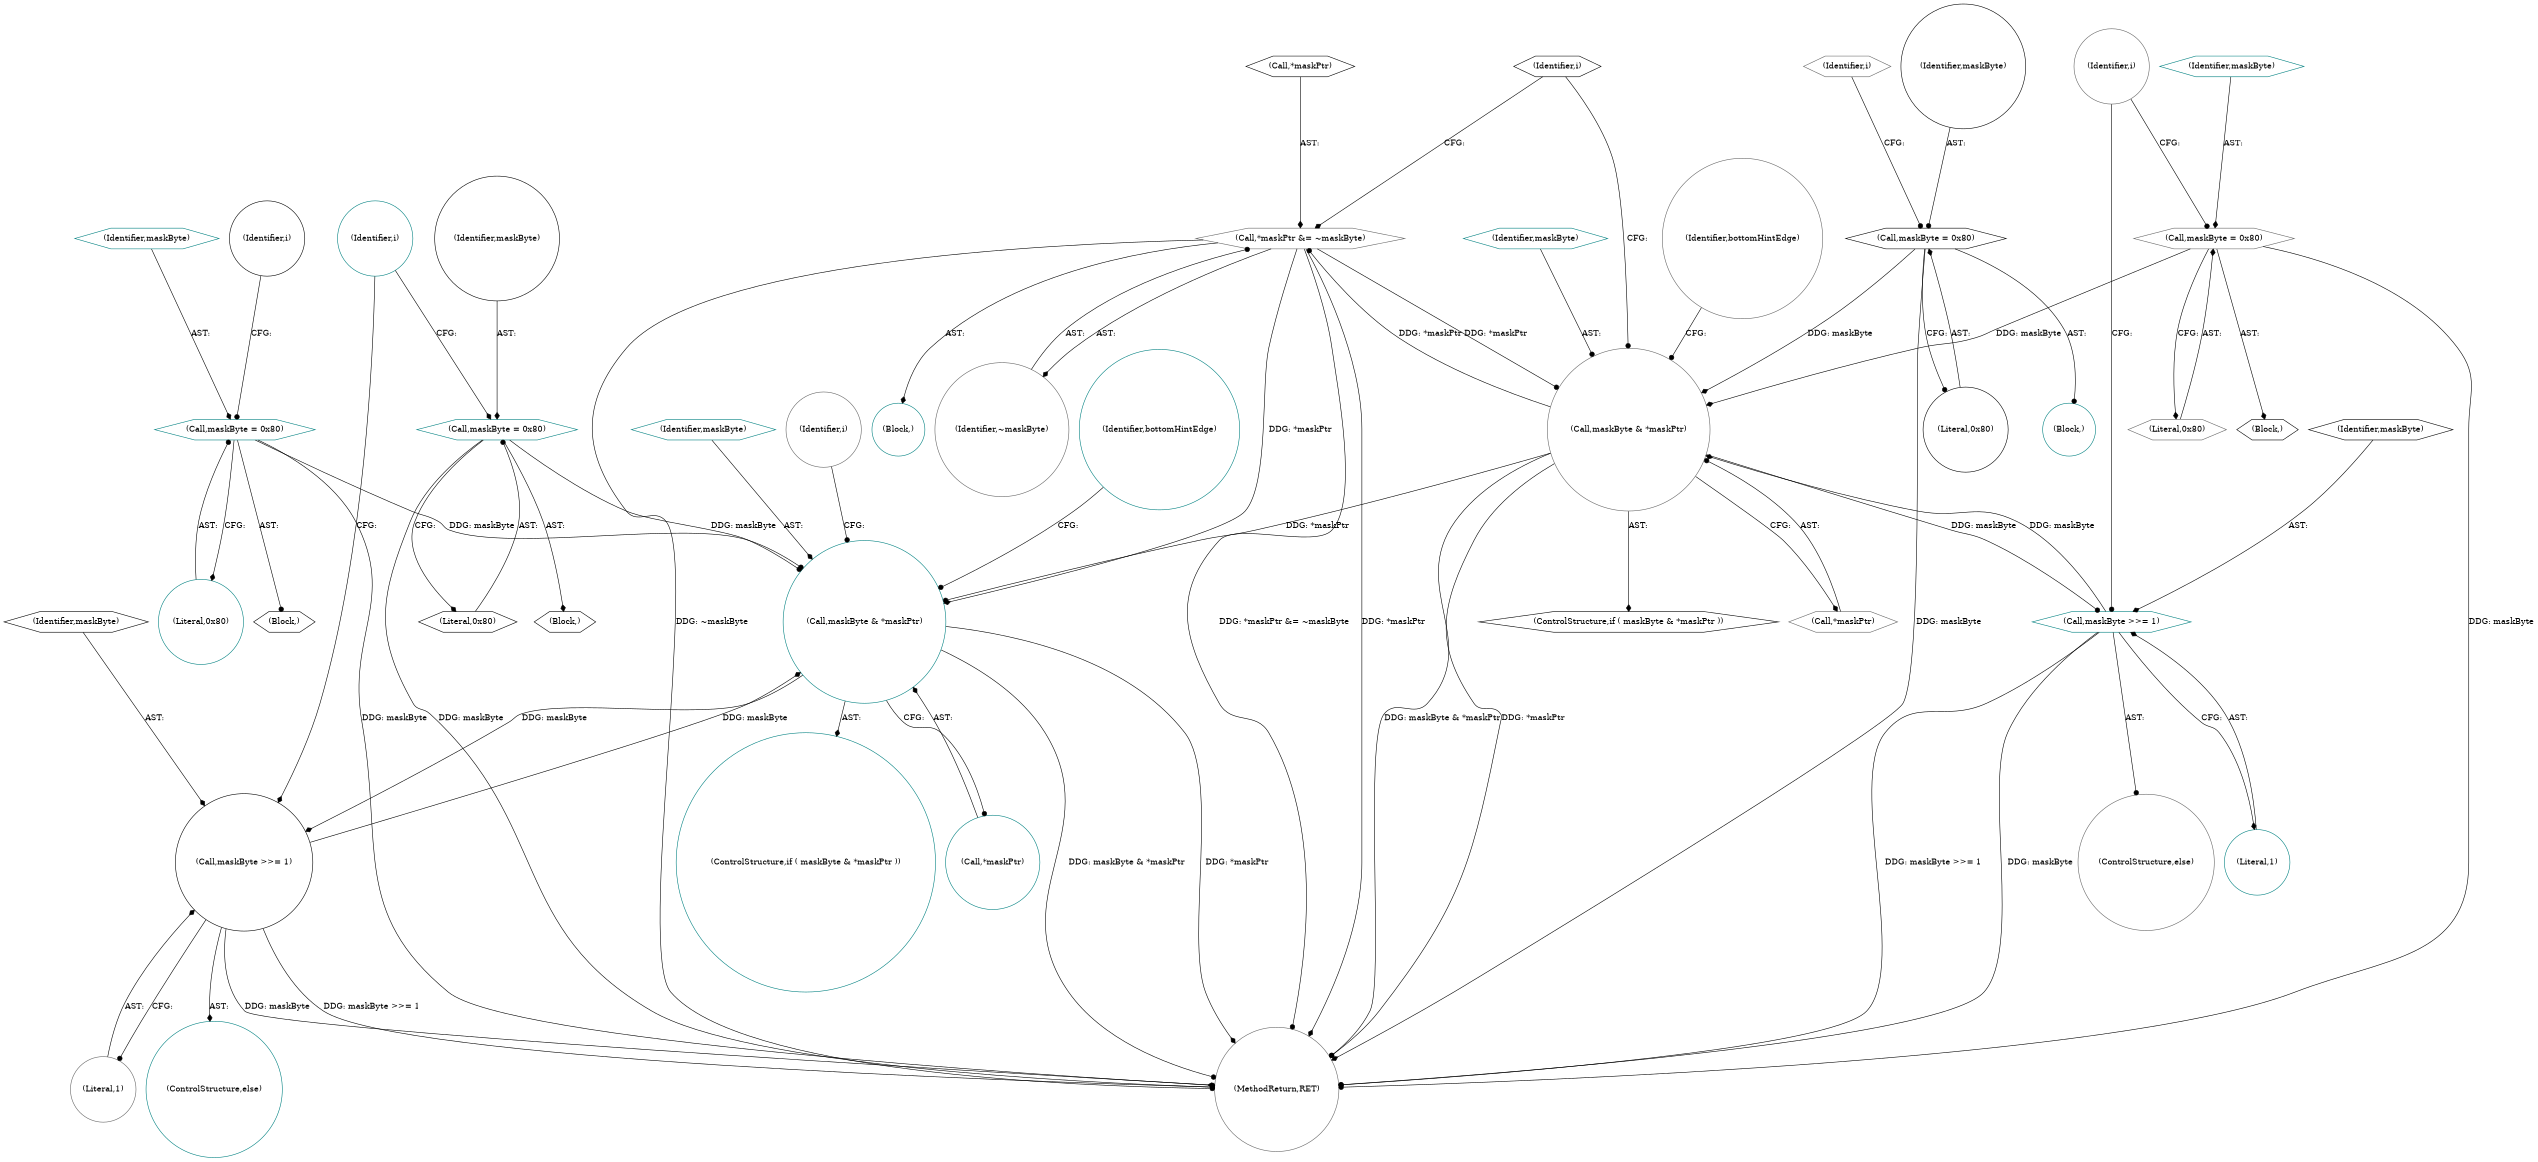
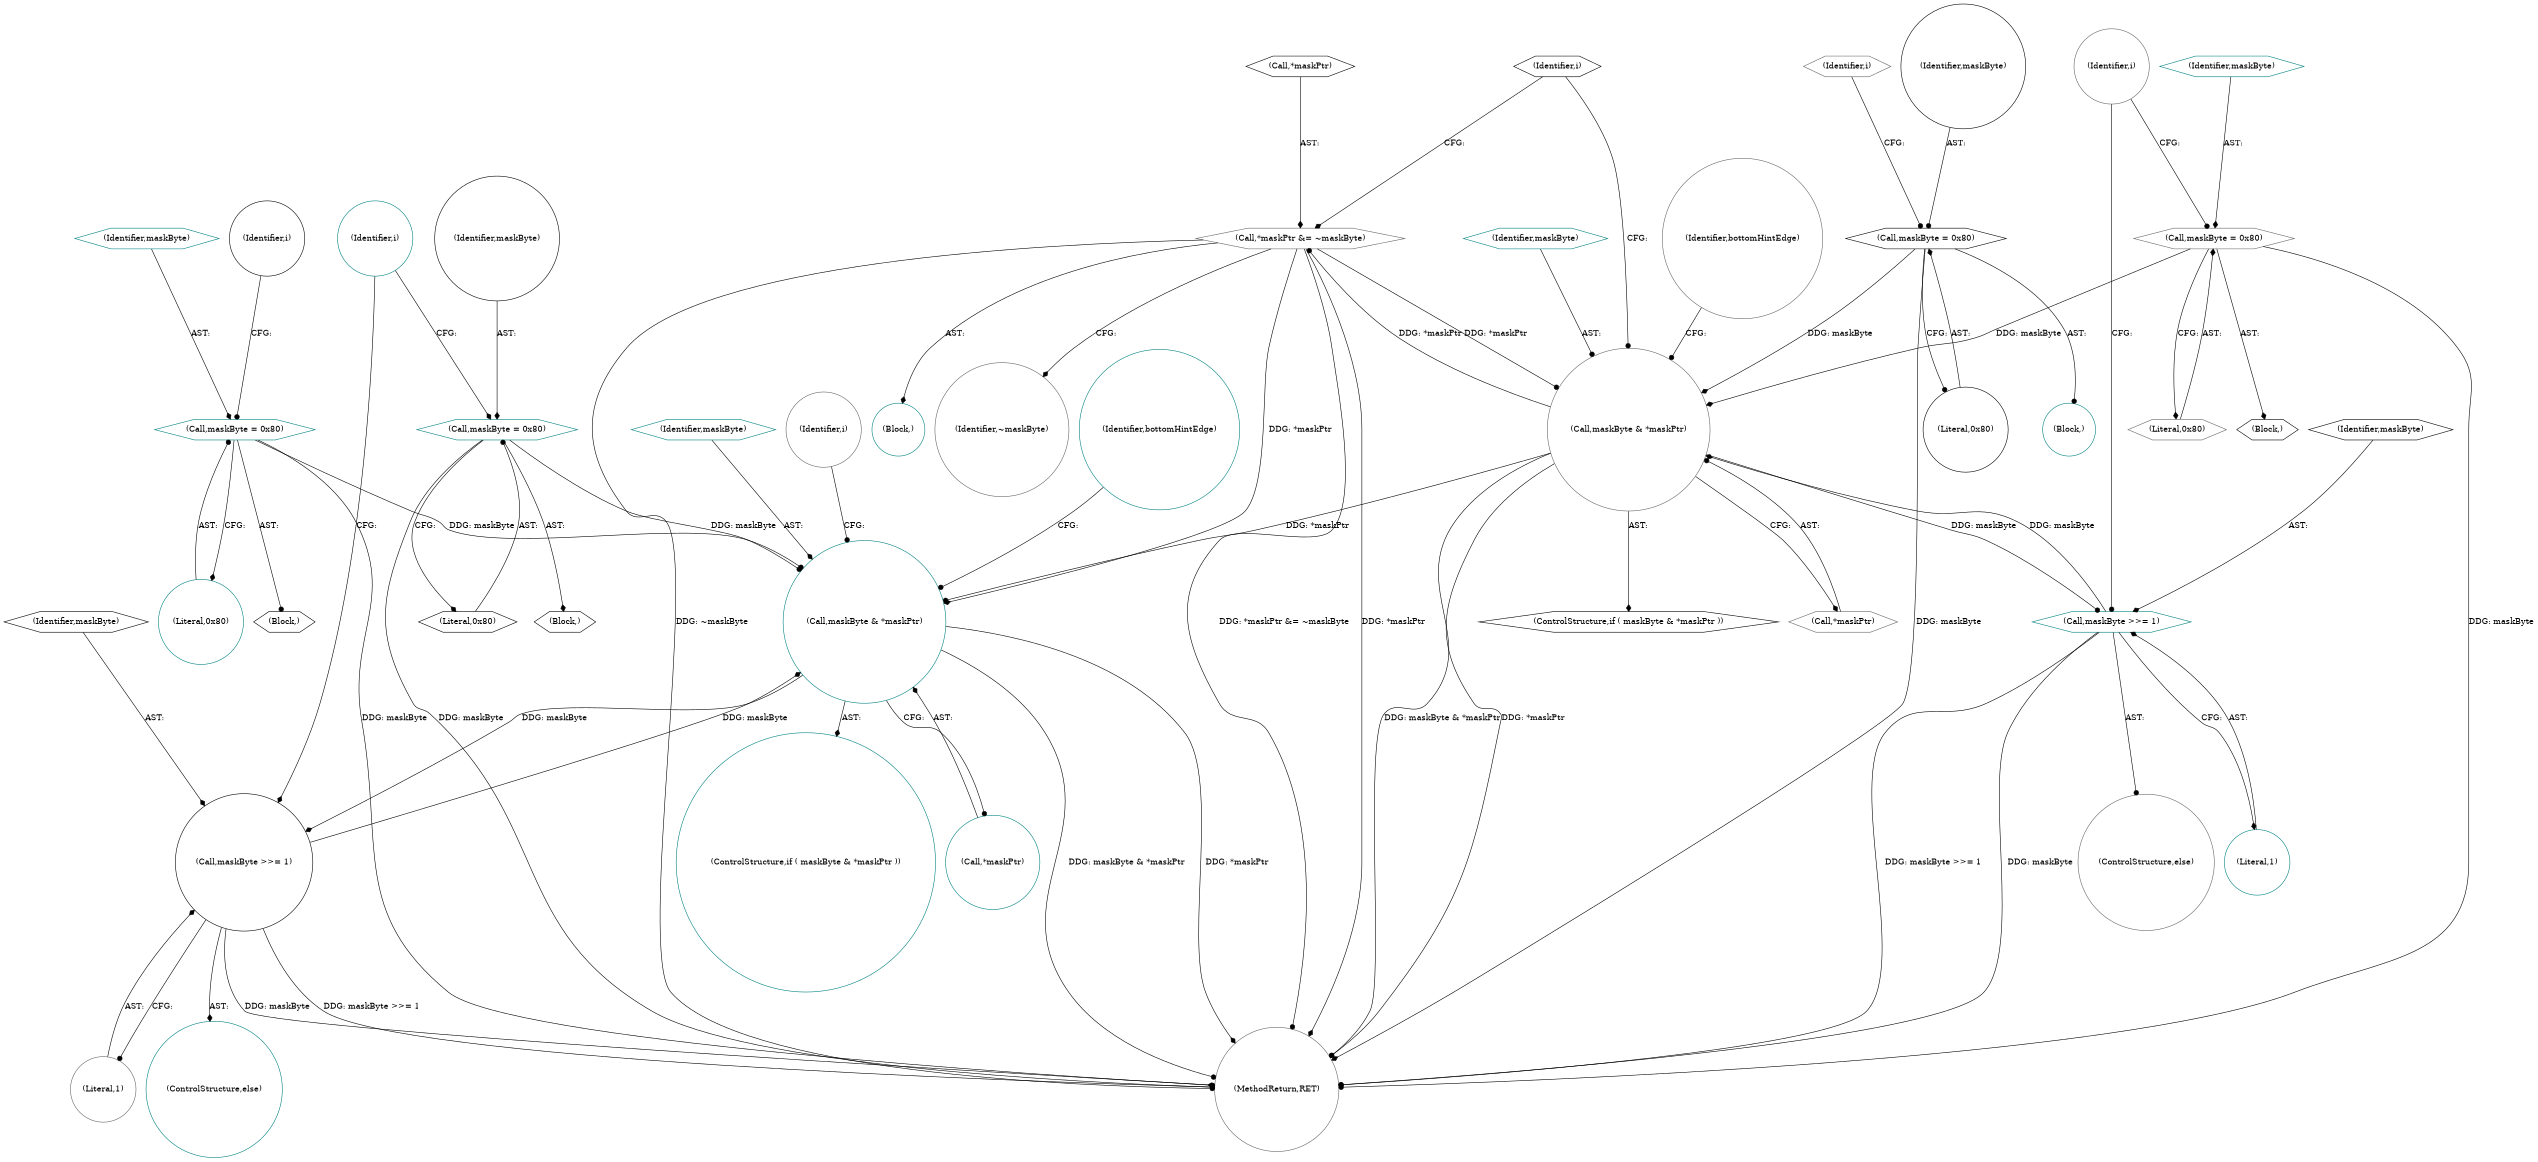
(1127, 291) -> none
(1107, 334) -> (1107, 334)
